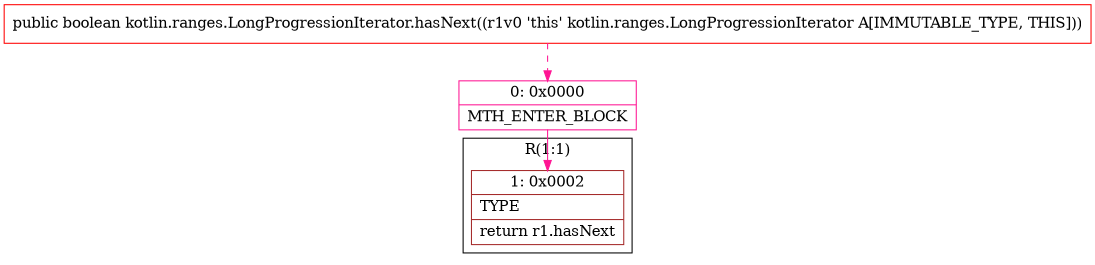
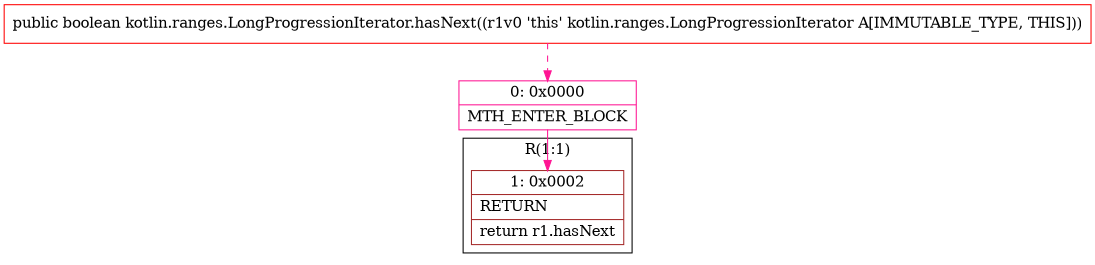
(500, 207) -> (514, 207)
